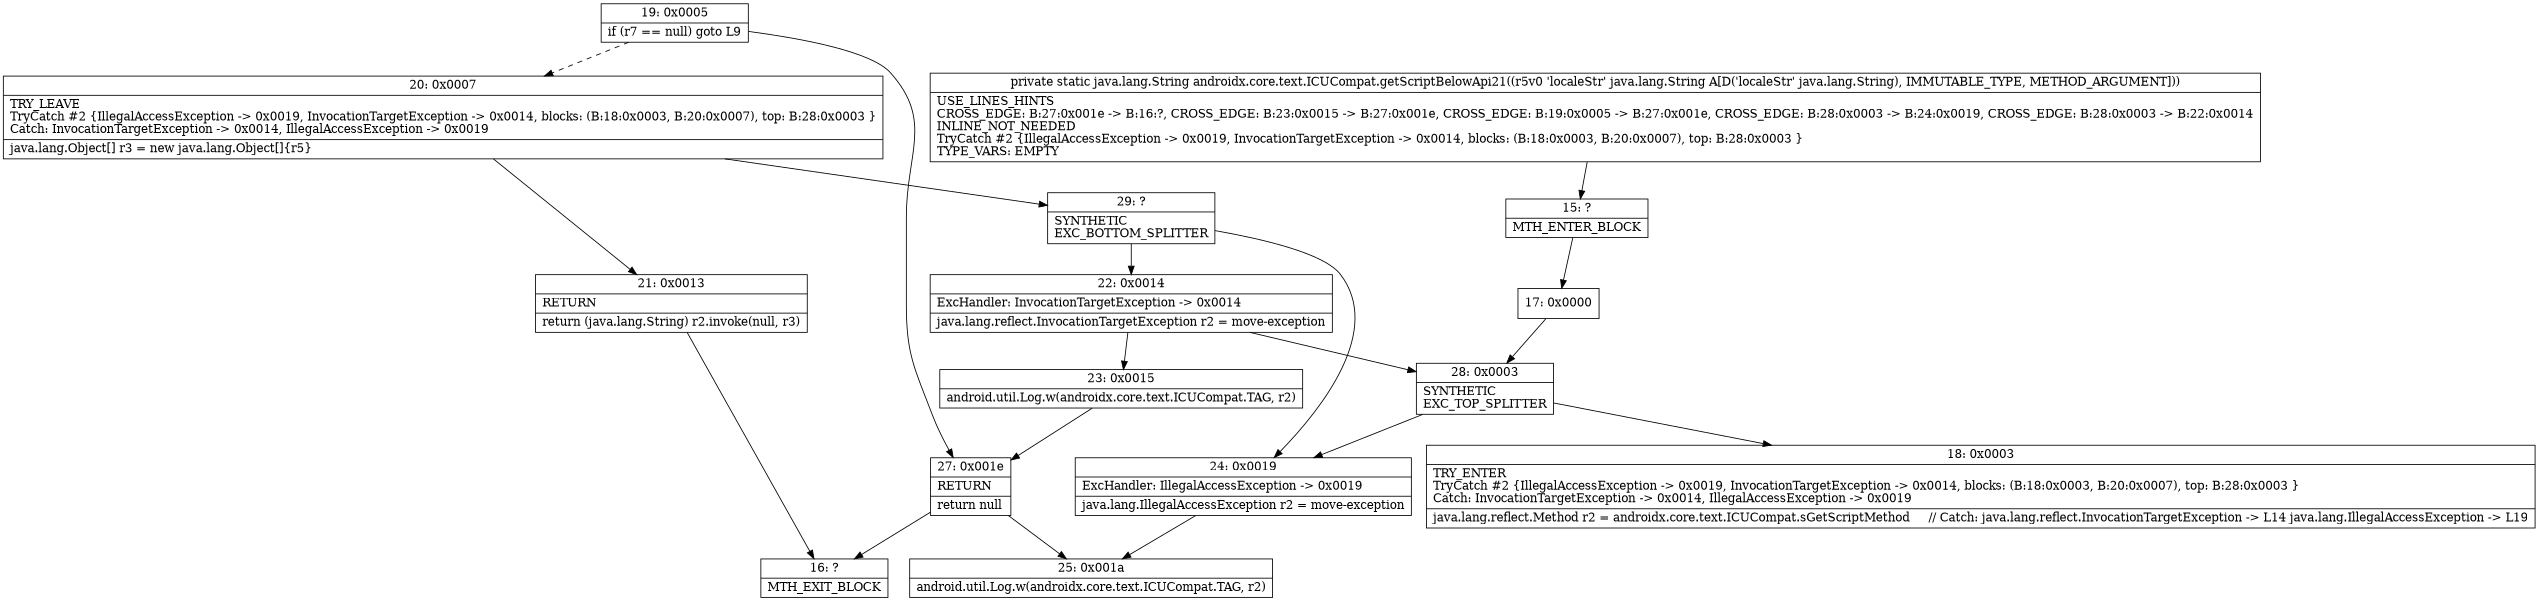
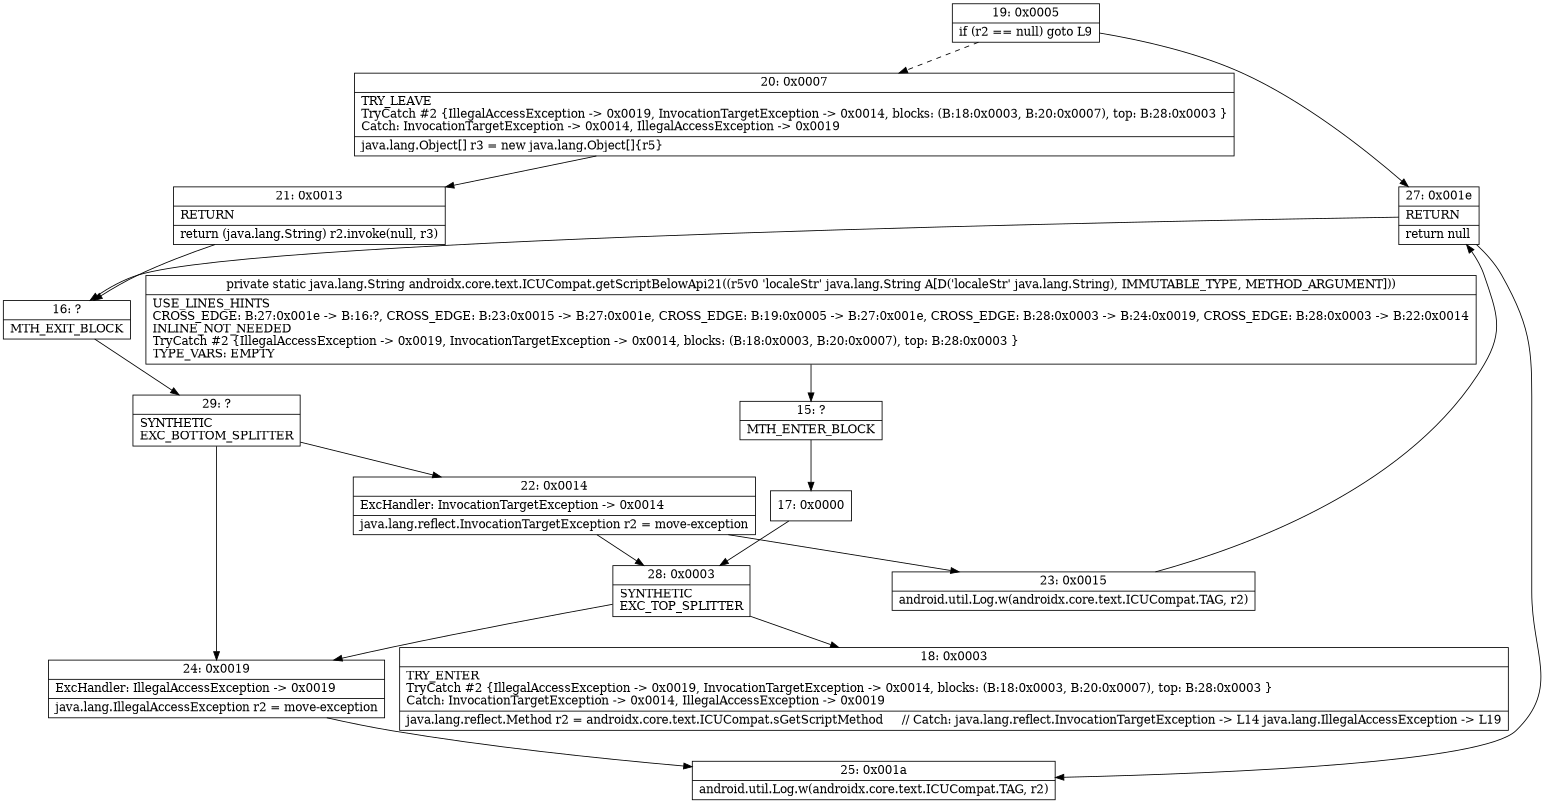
(675, 32) -> (1026, 32)
(882, 182) -> (133, 365)
